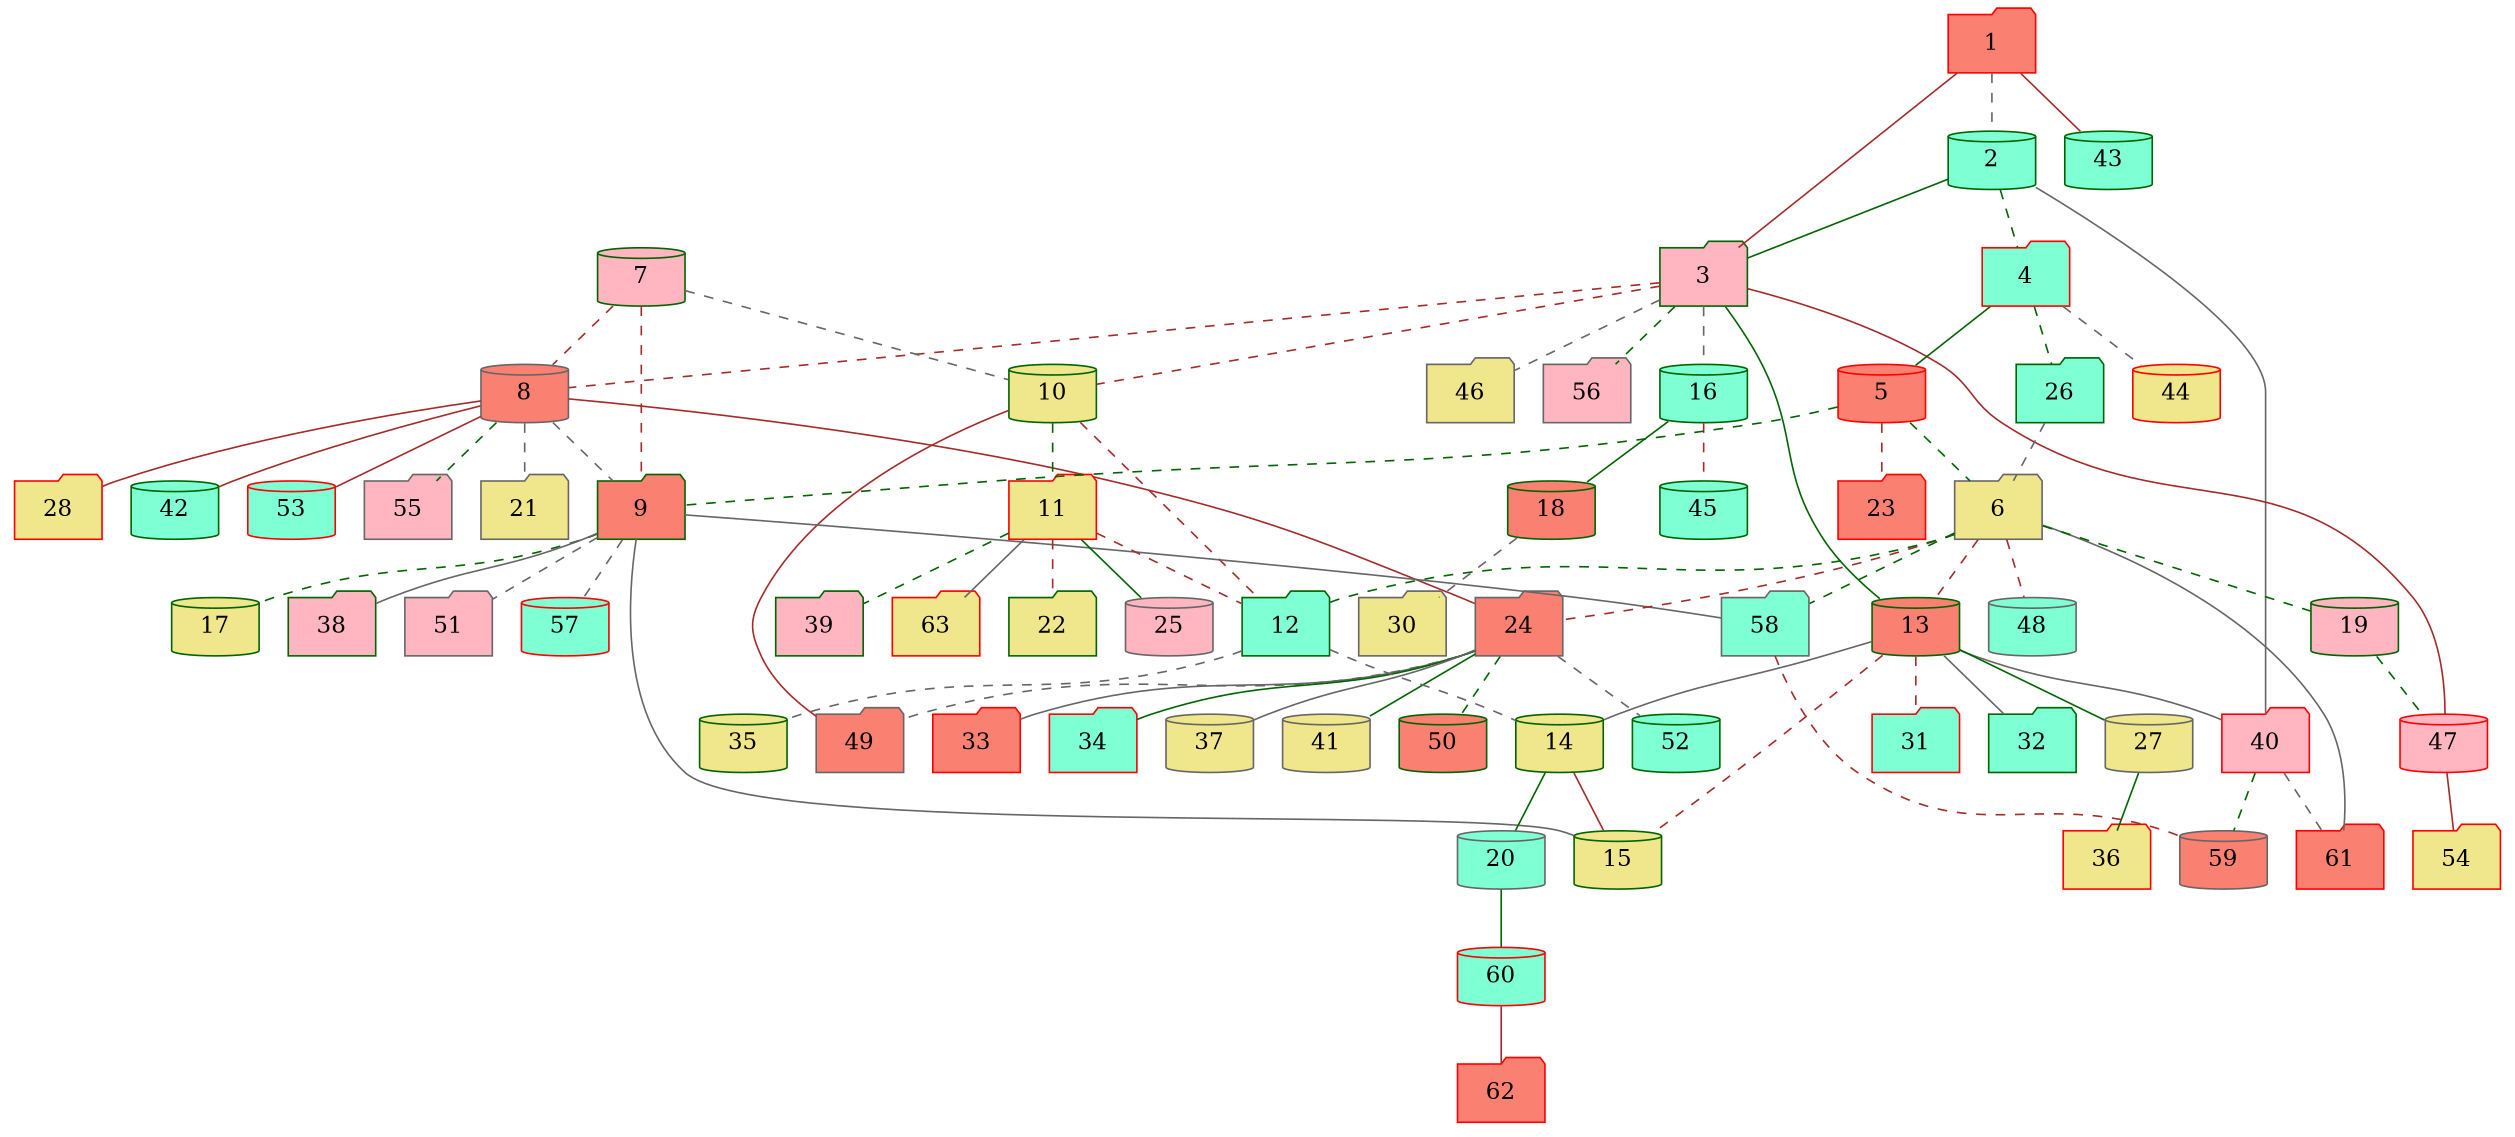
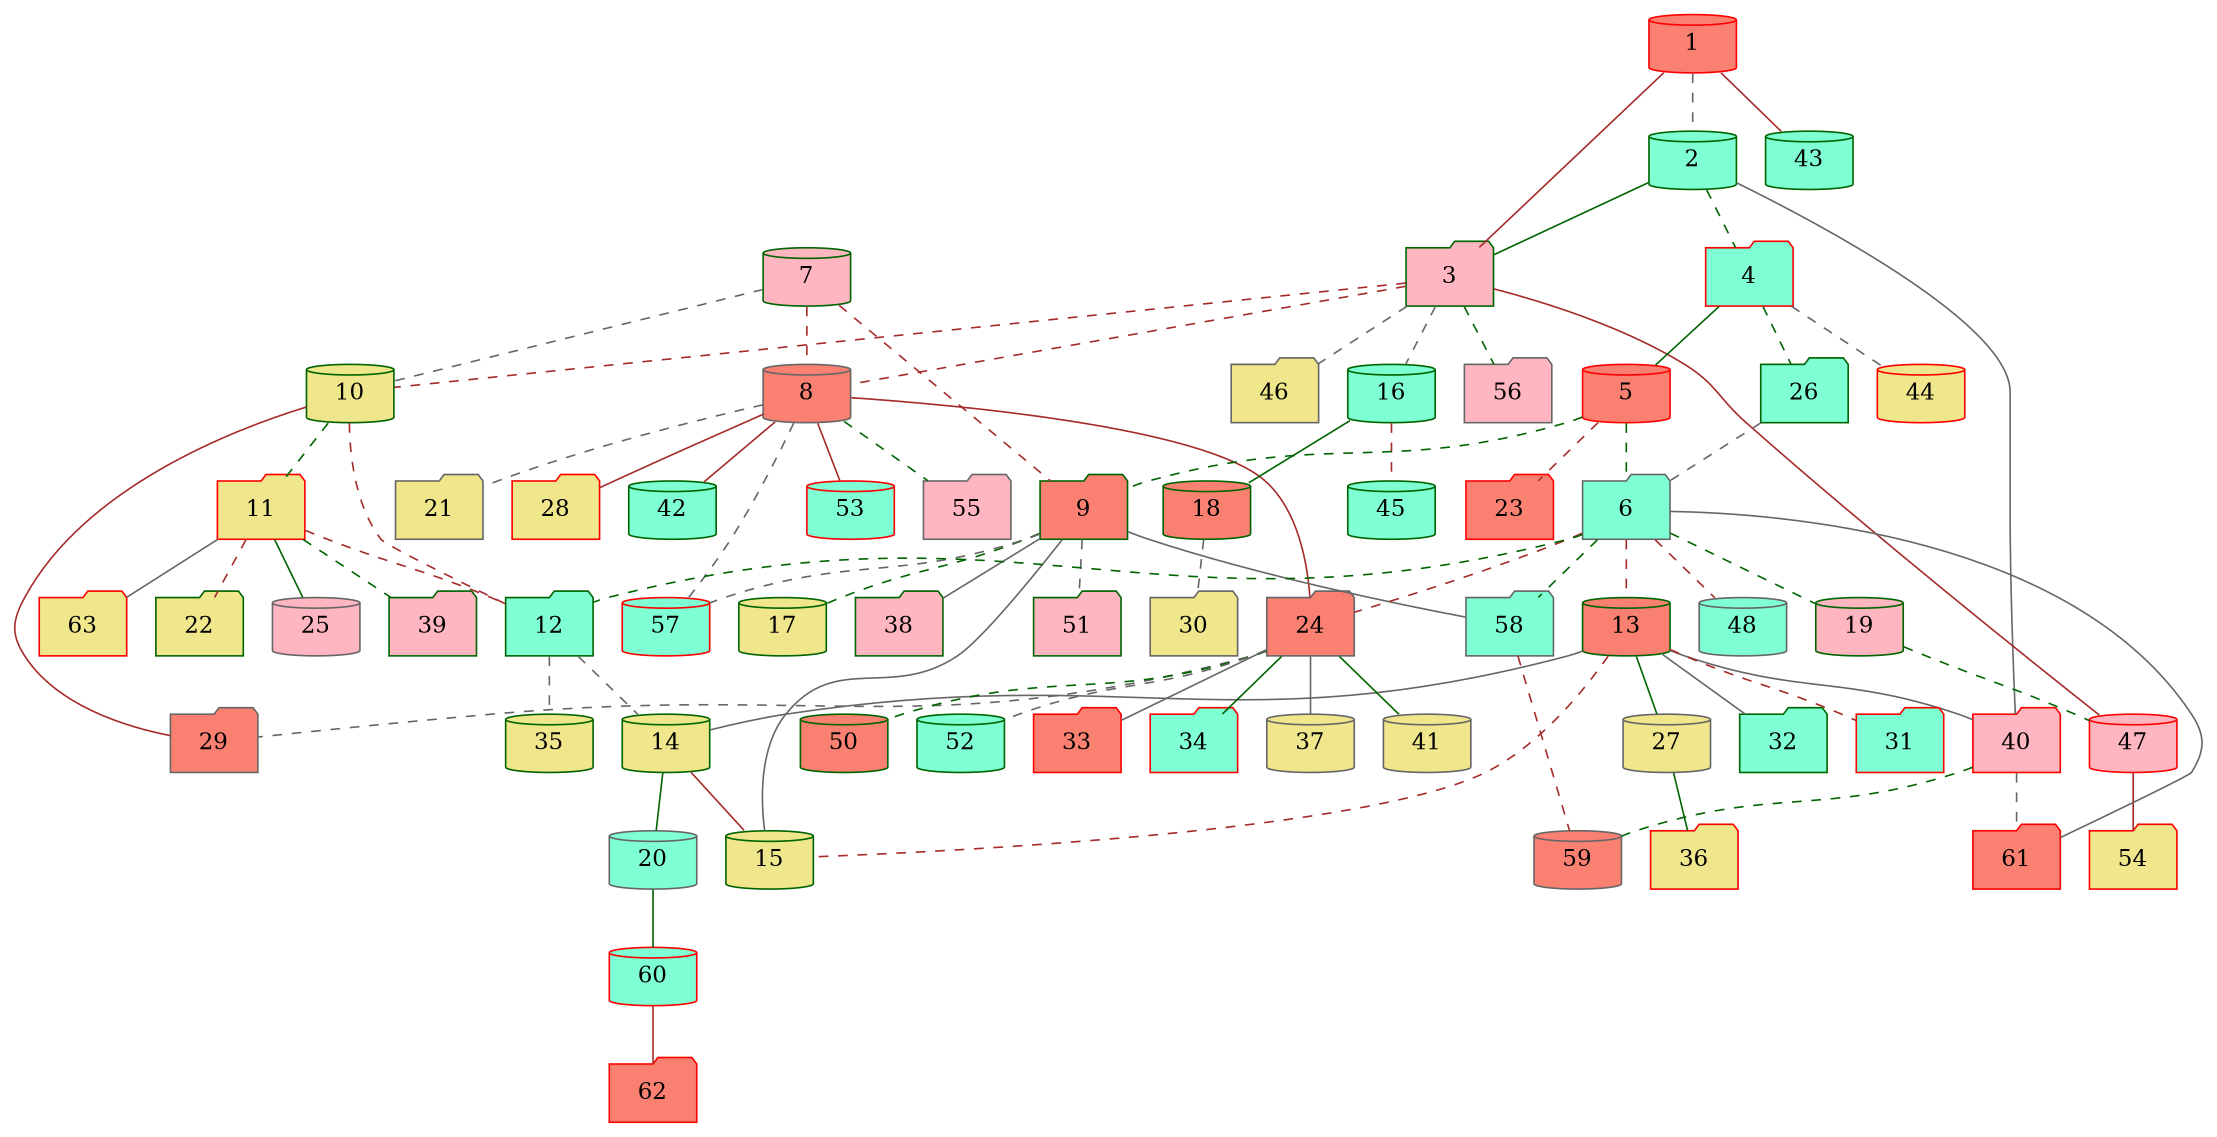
(1992, 44) -> (1693, 44)
(583, 452) -> (746, 513)
(1791, 460) -> none
(1998, 510) -> (1626, 510)
(449, 627) -> (1077, 627)
(860, 743) -> (214, 743)
